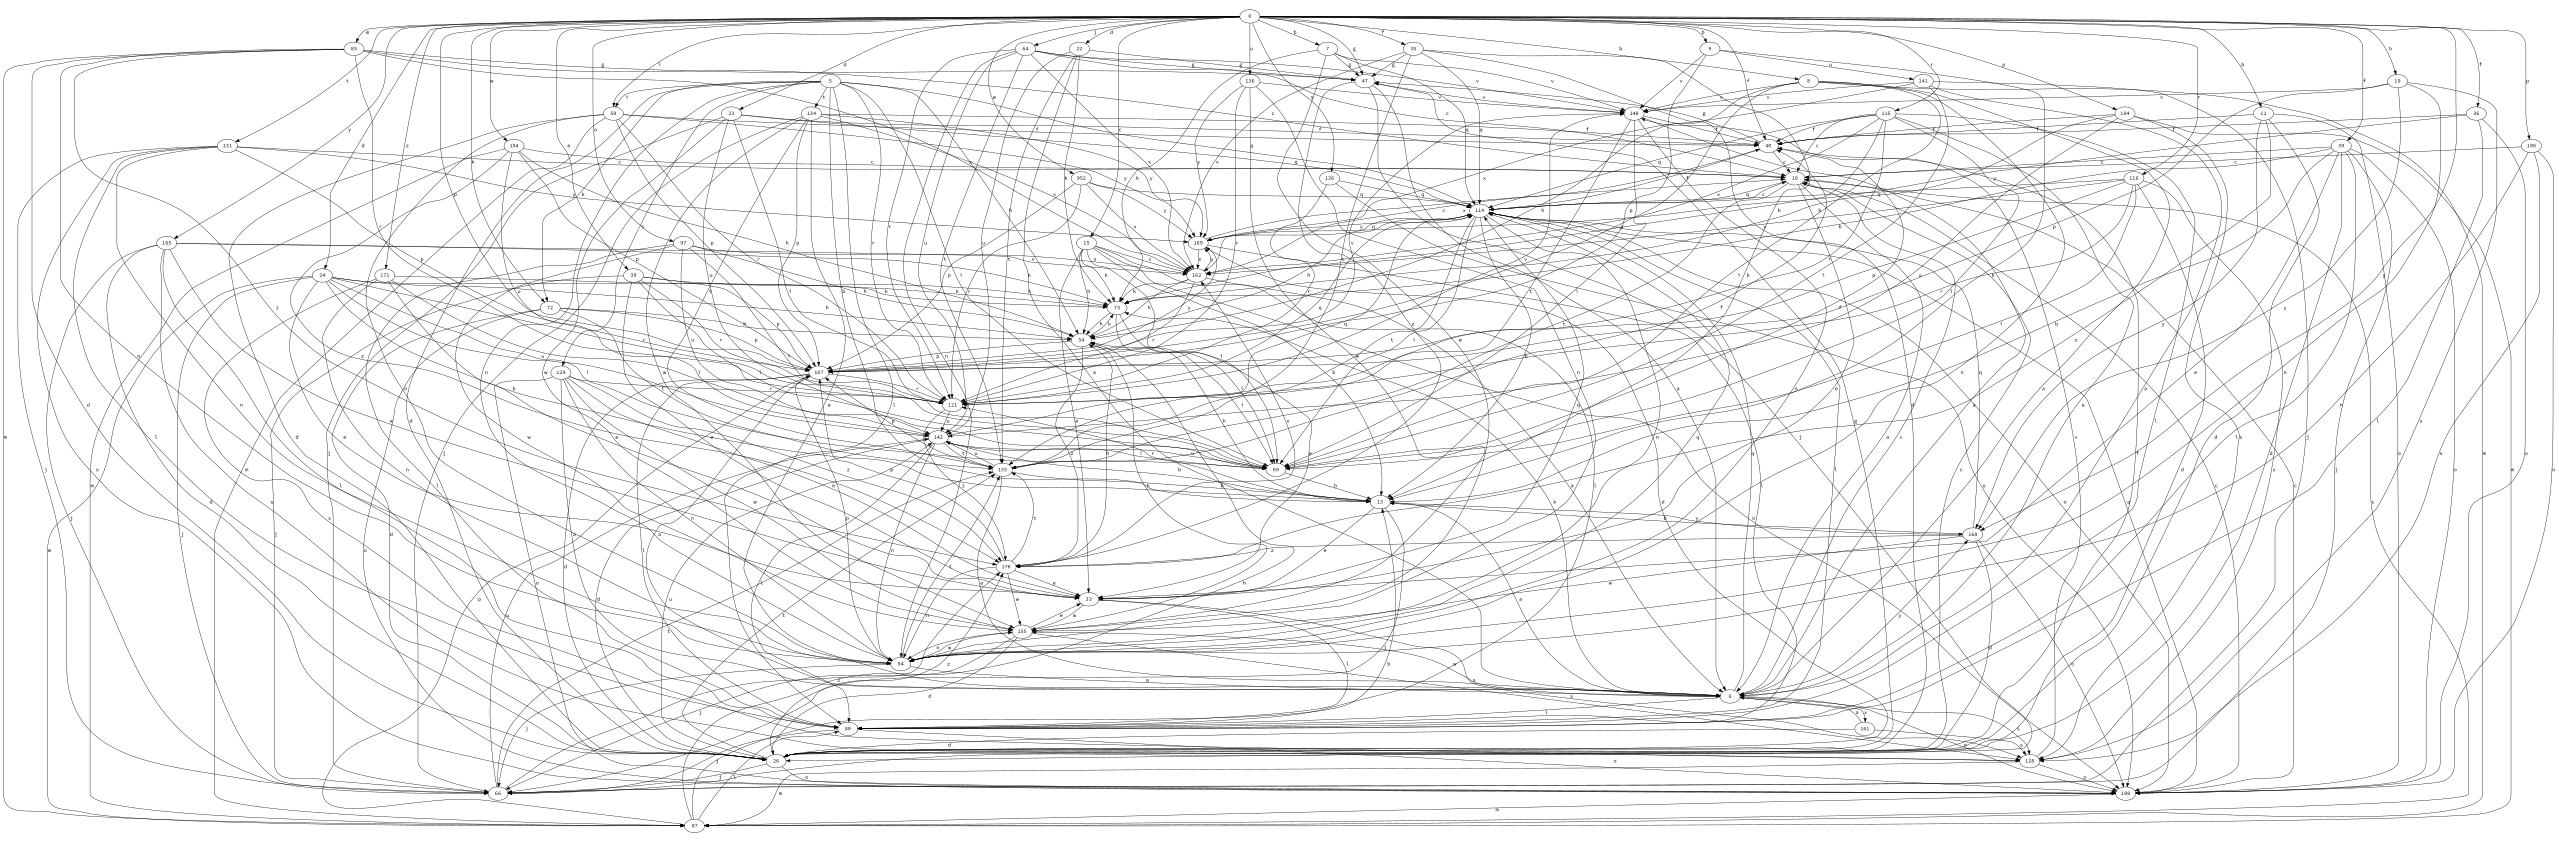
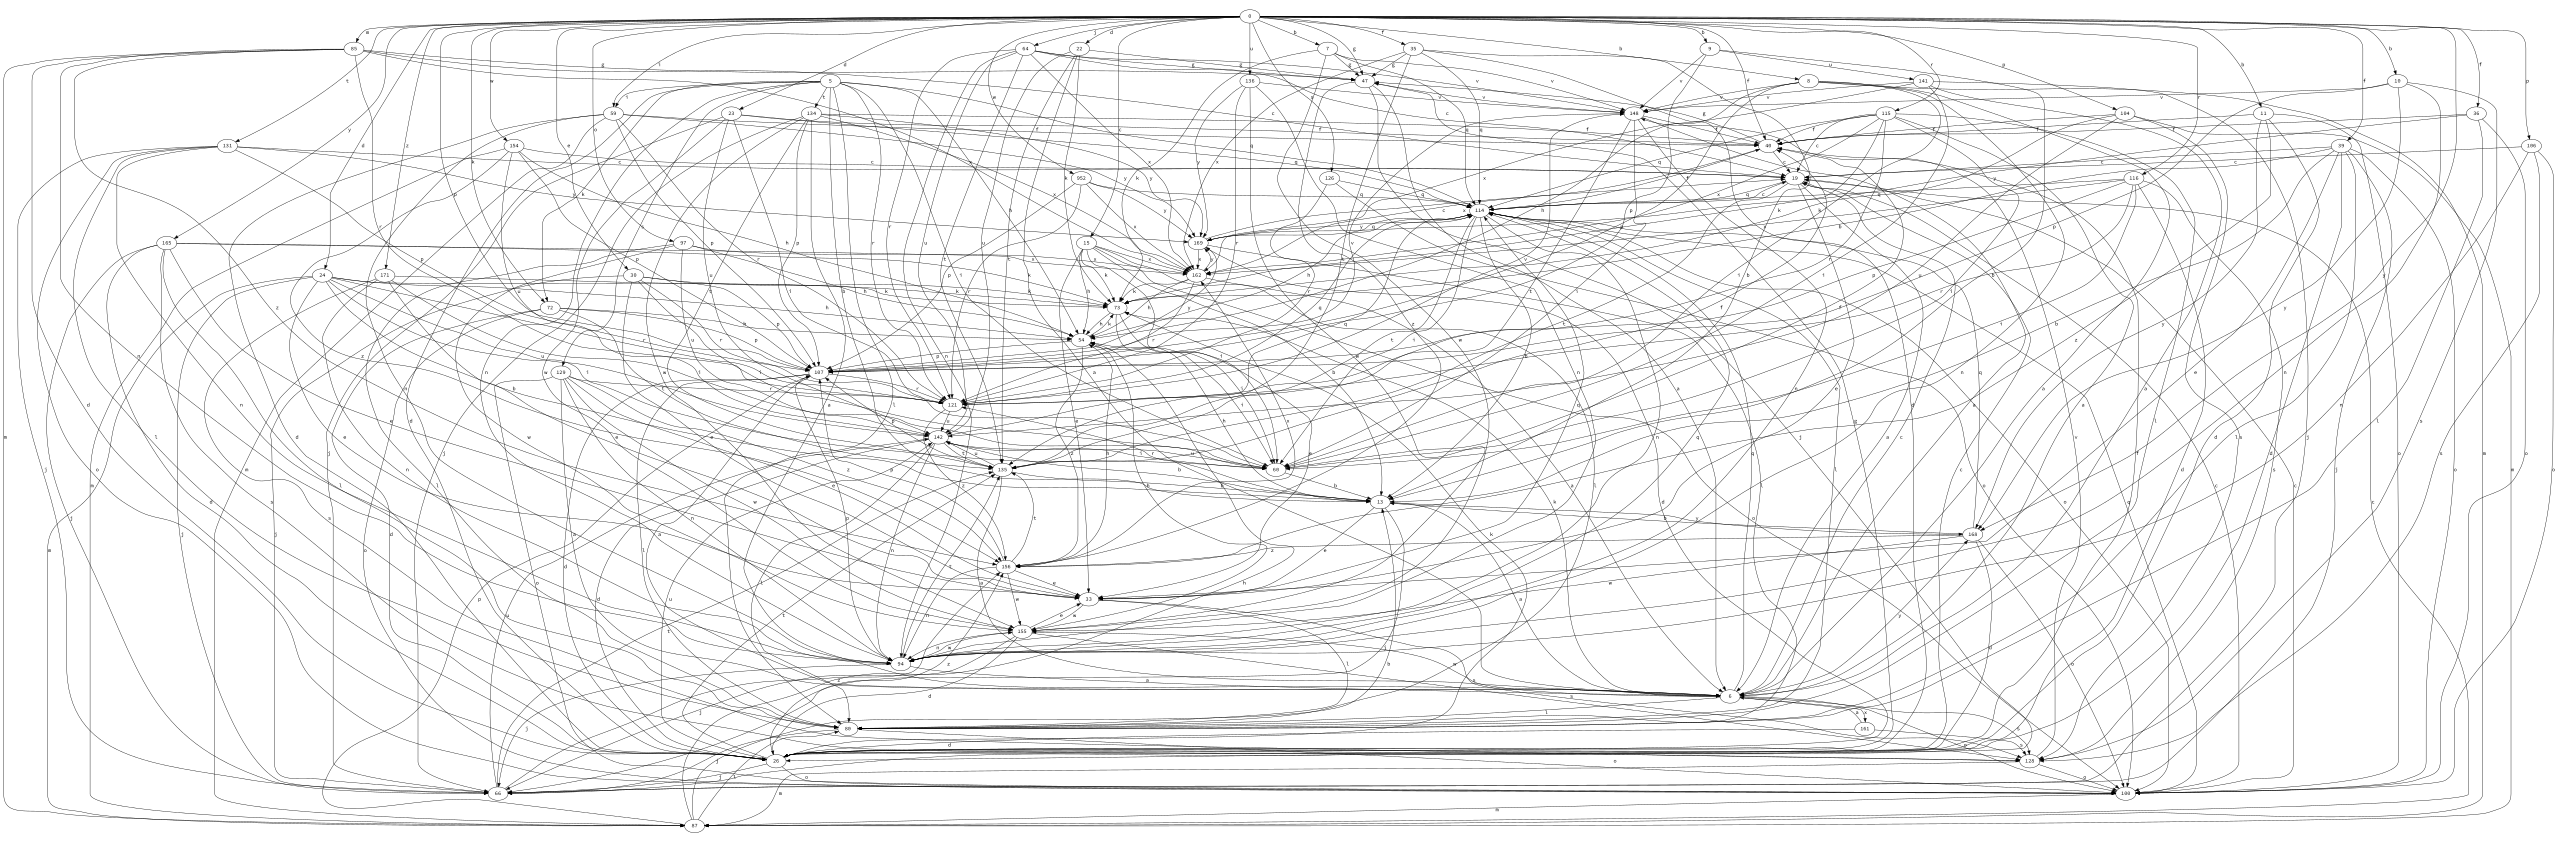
(930, 413) -> none
(1006, 567) -> (1006, 567)
none -> (1476, 664)
